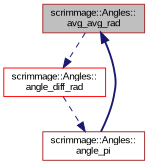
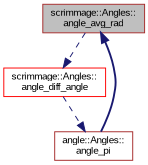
(94, 19) -> (94, 19)
(55, 82) -> (55, 82)
(94, 146) -> (94, 146)
